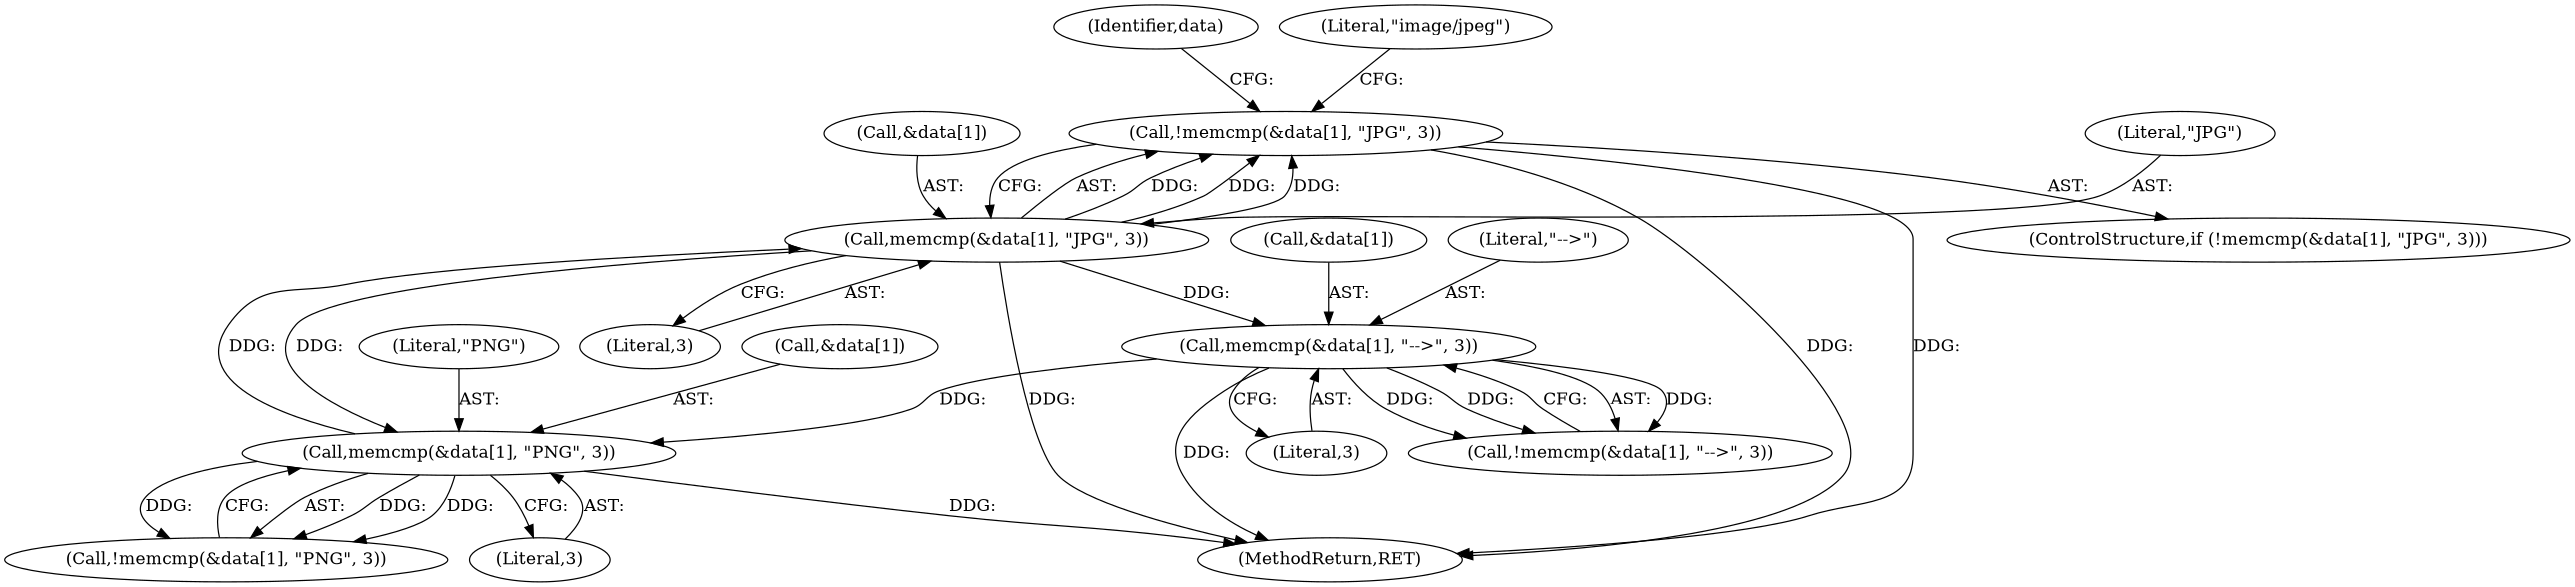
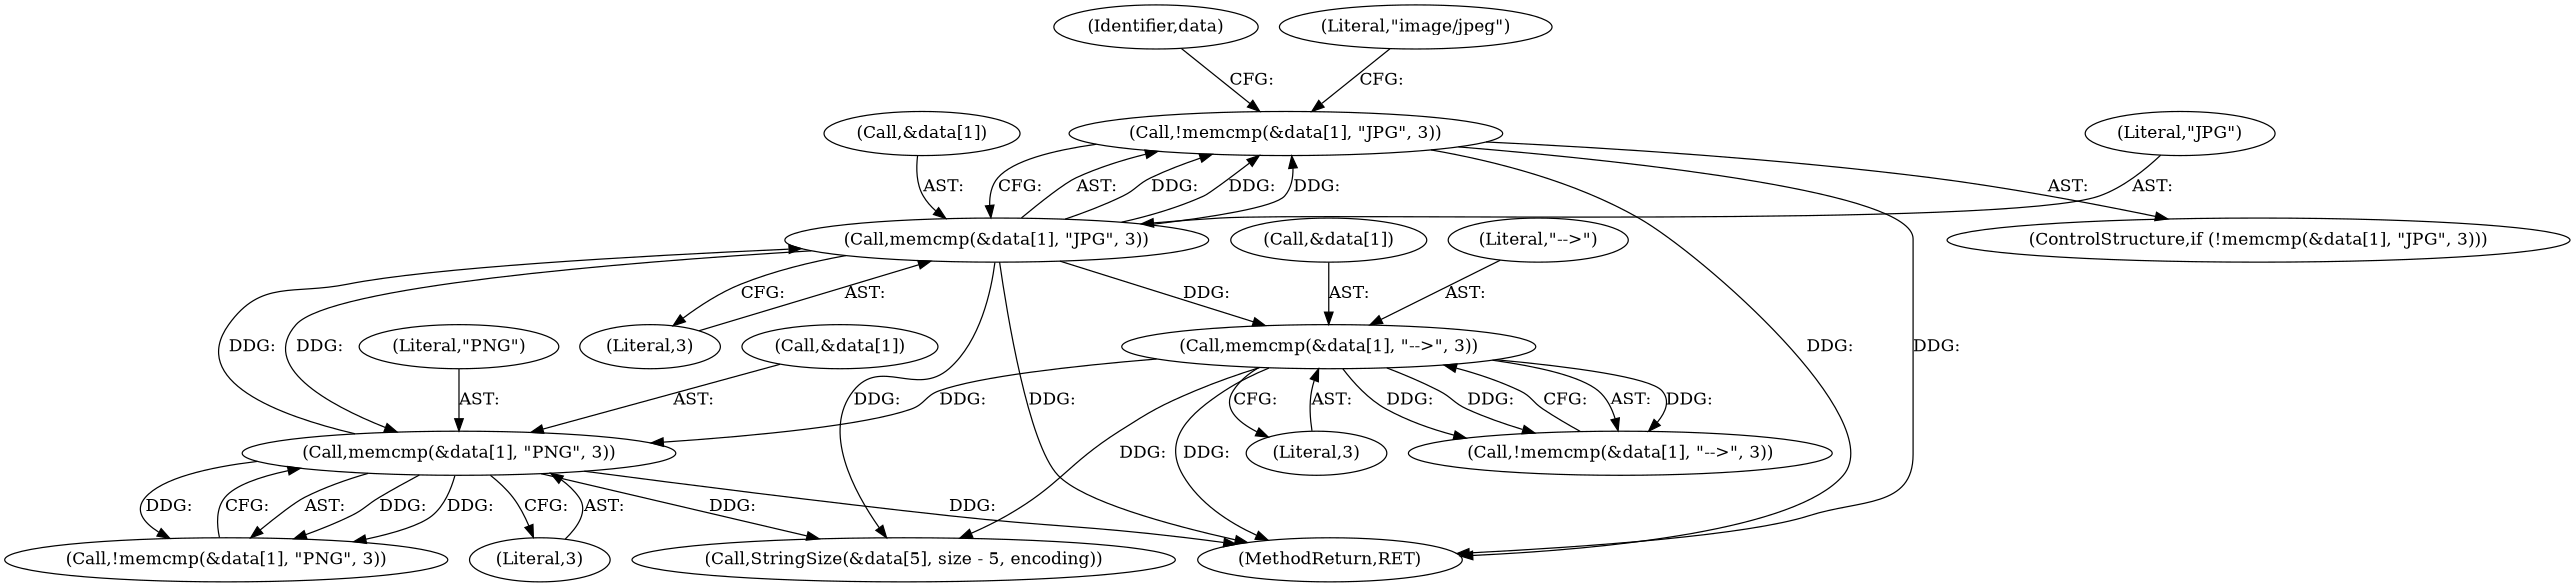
none -> (904, 560)
